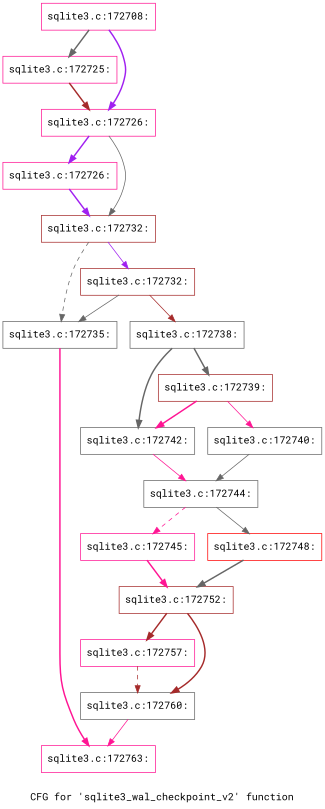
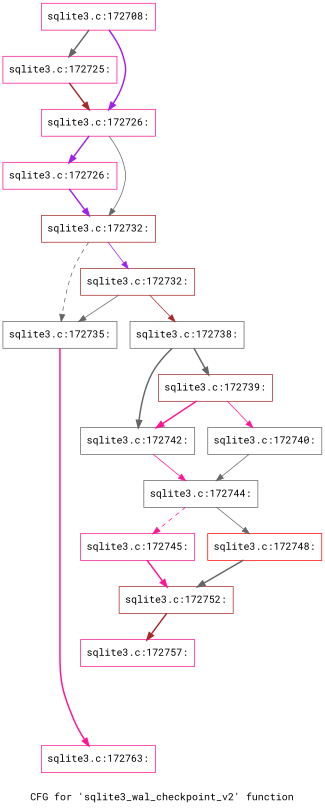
(138, 706) -> none
